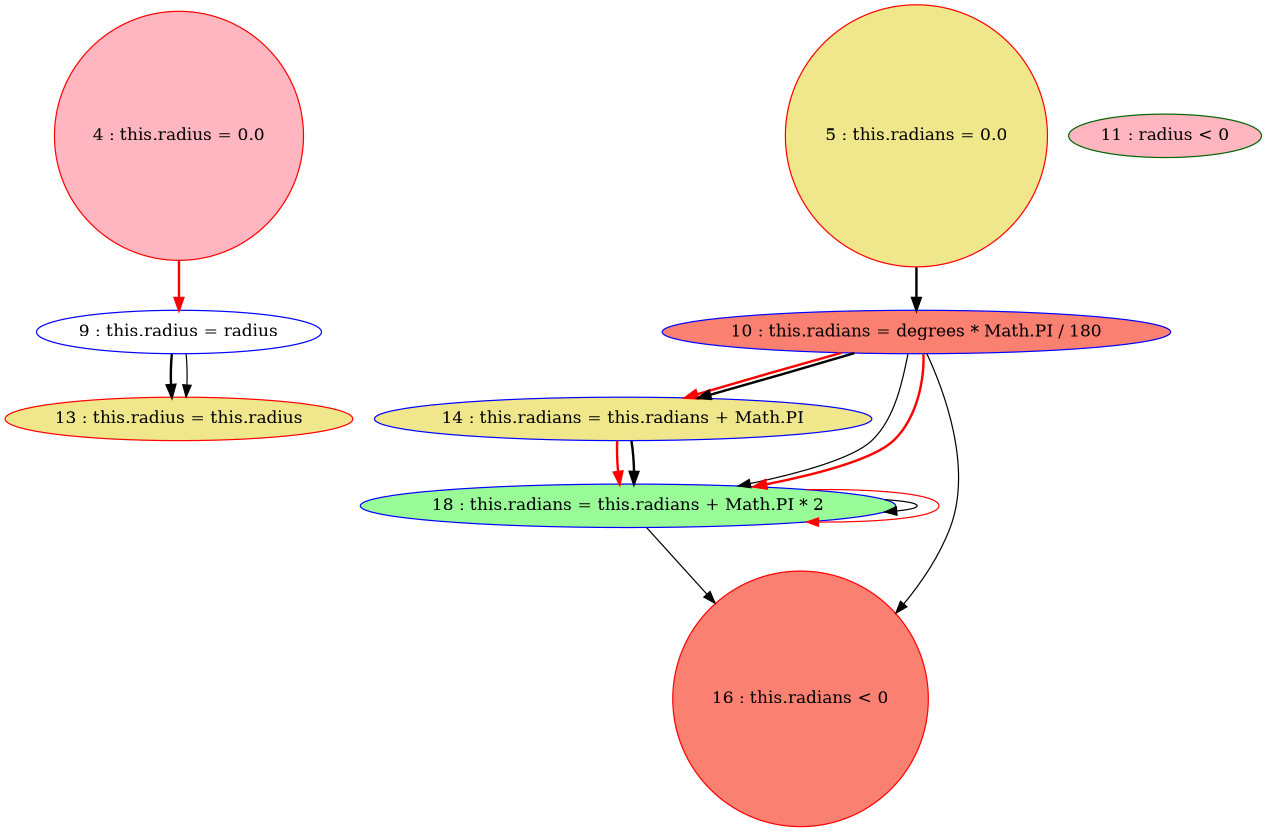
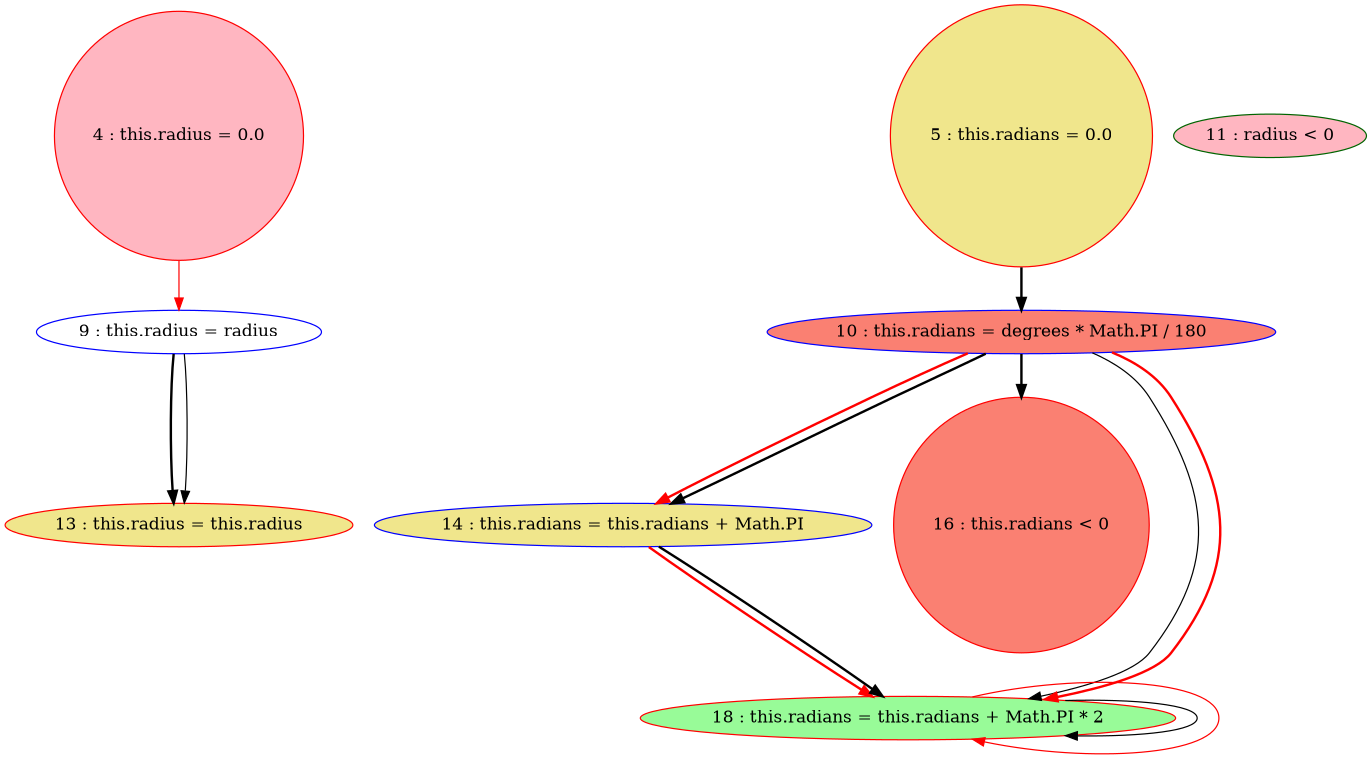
(179, 279) -> (179, 279)
(958, 483) -> (1021, 369)
(628, 506) -> (908, 718)
(677, 561) -> none
